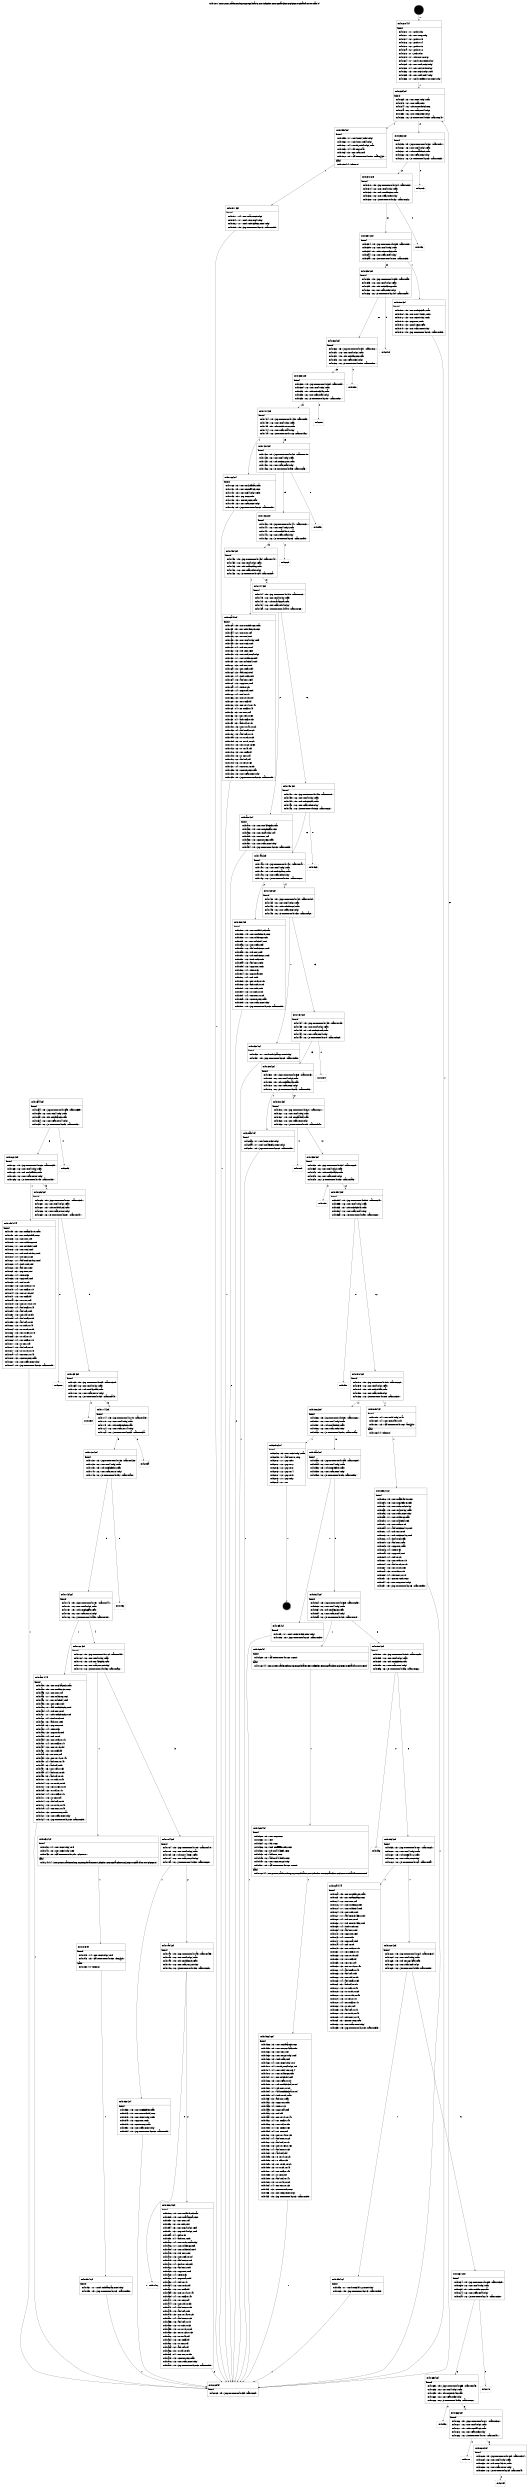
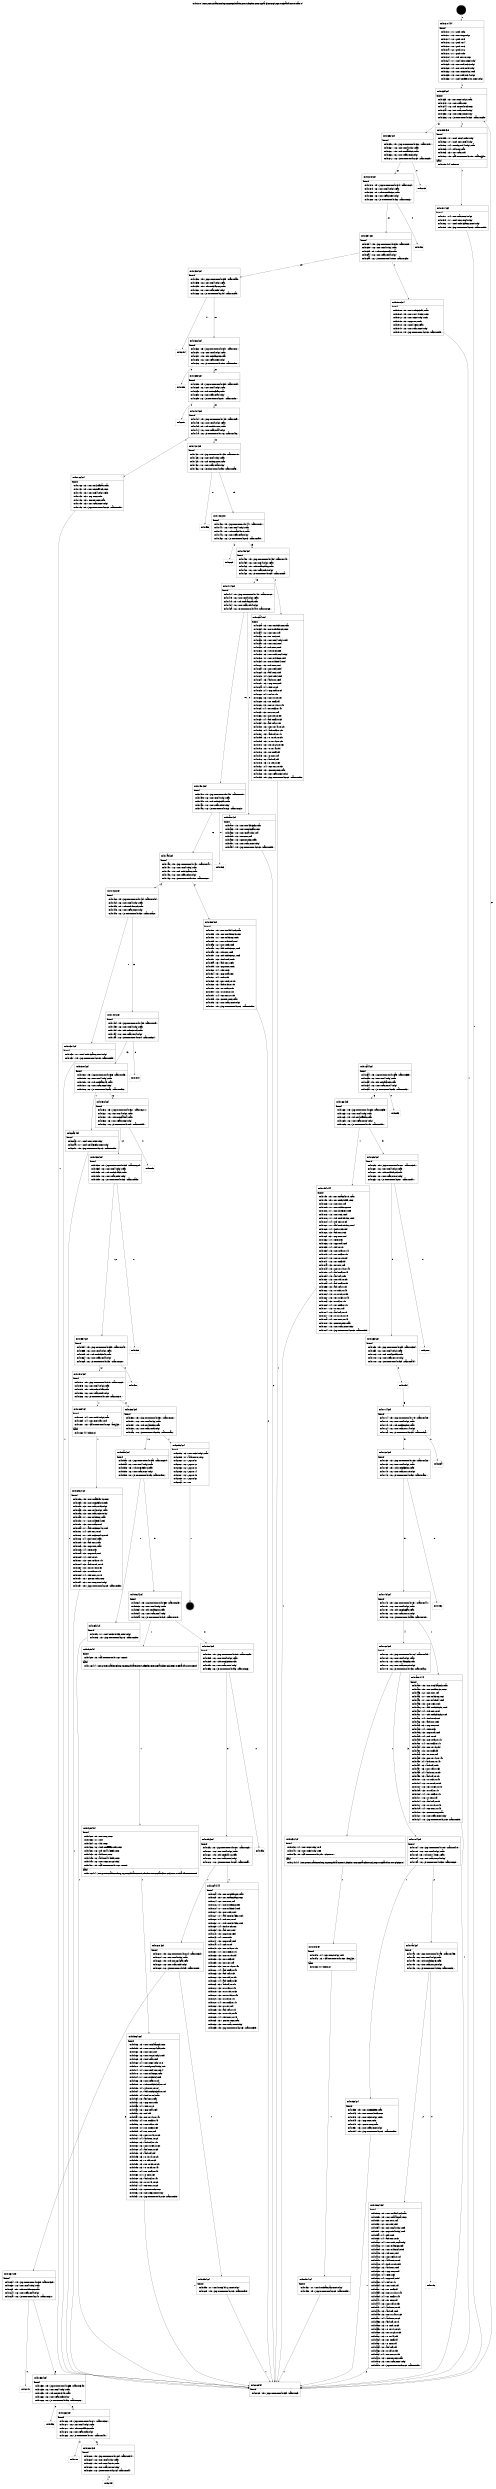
(107, 1403) -> (403, 1397)
